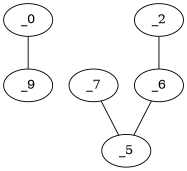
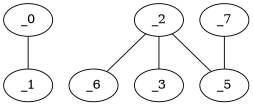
(28, 85) -> (28, 85)
none -> (159, 85)
(143, 118) -> (192, 53)
